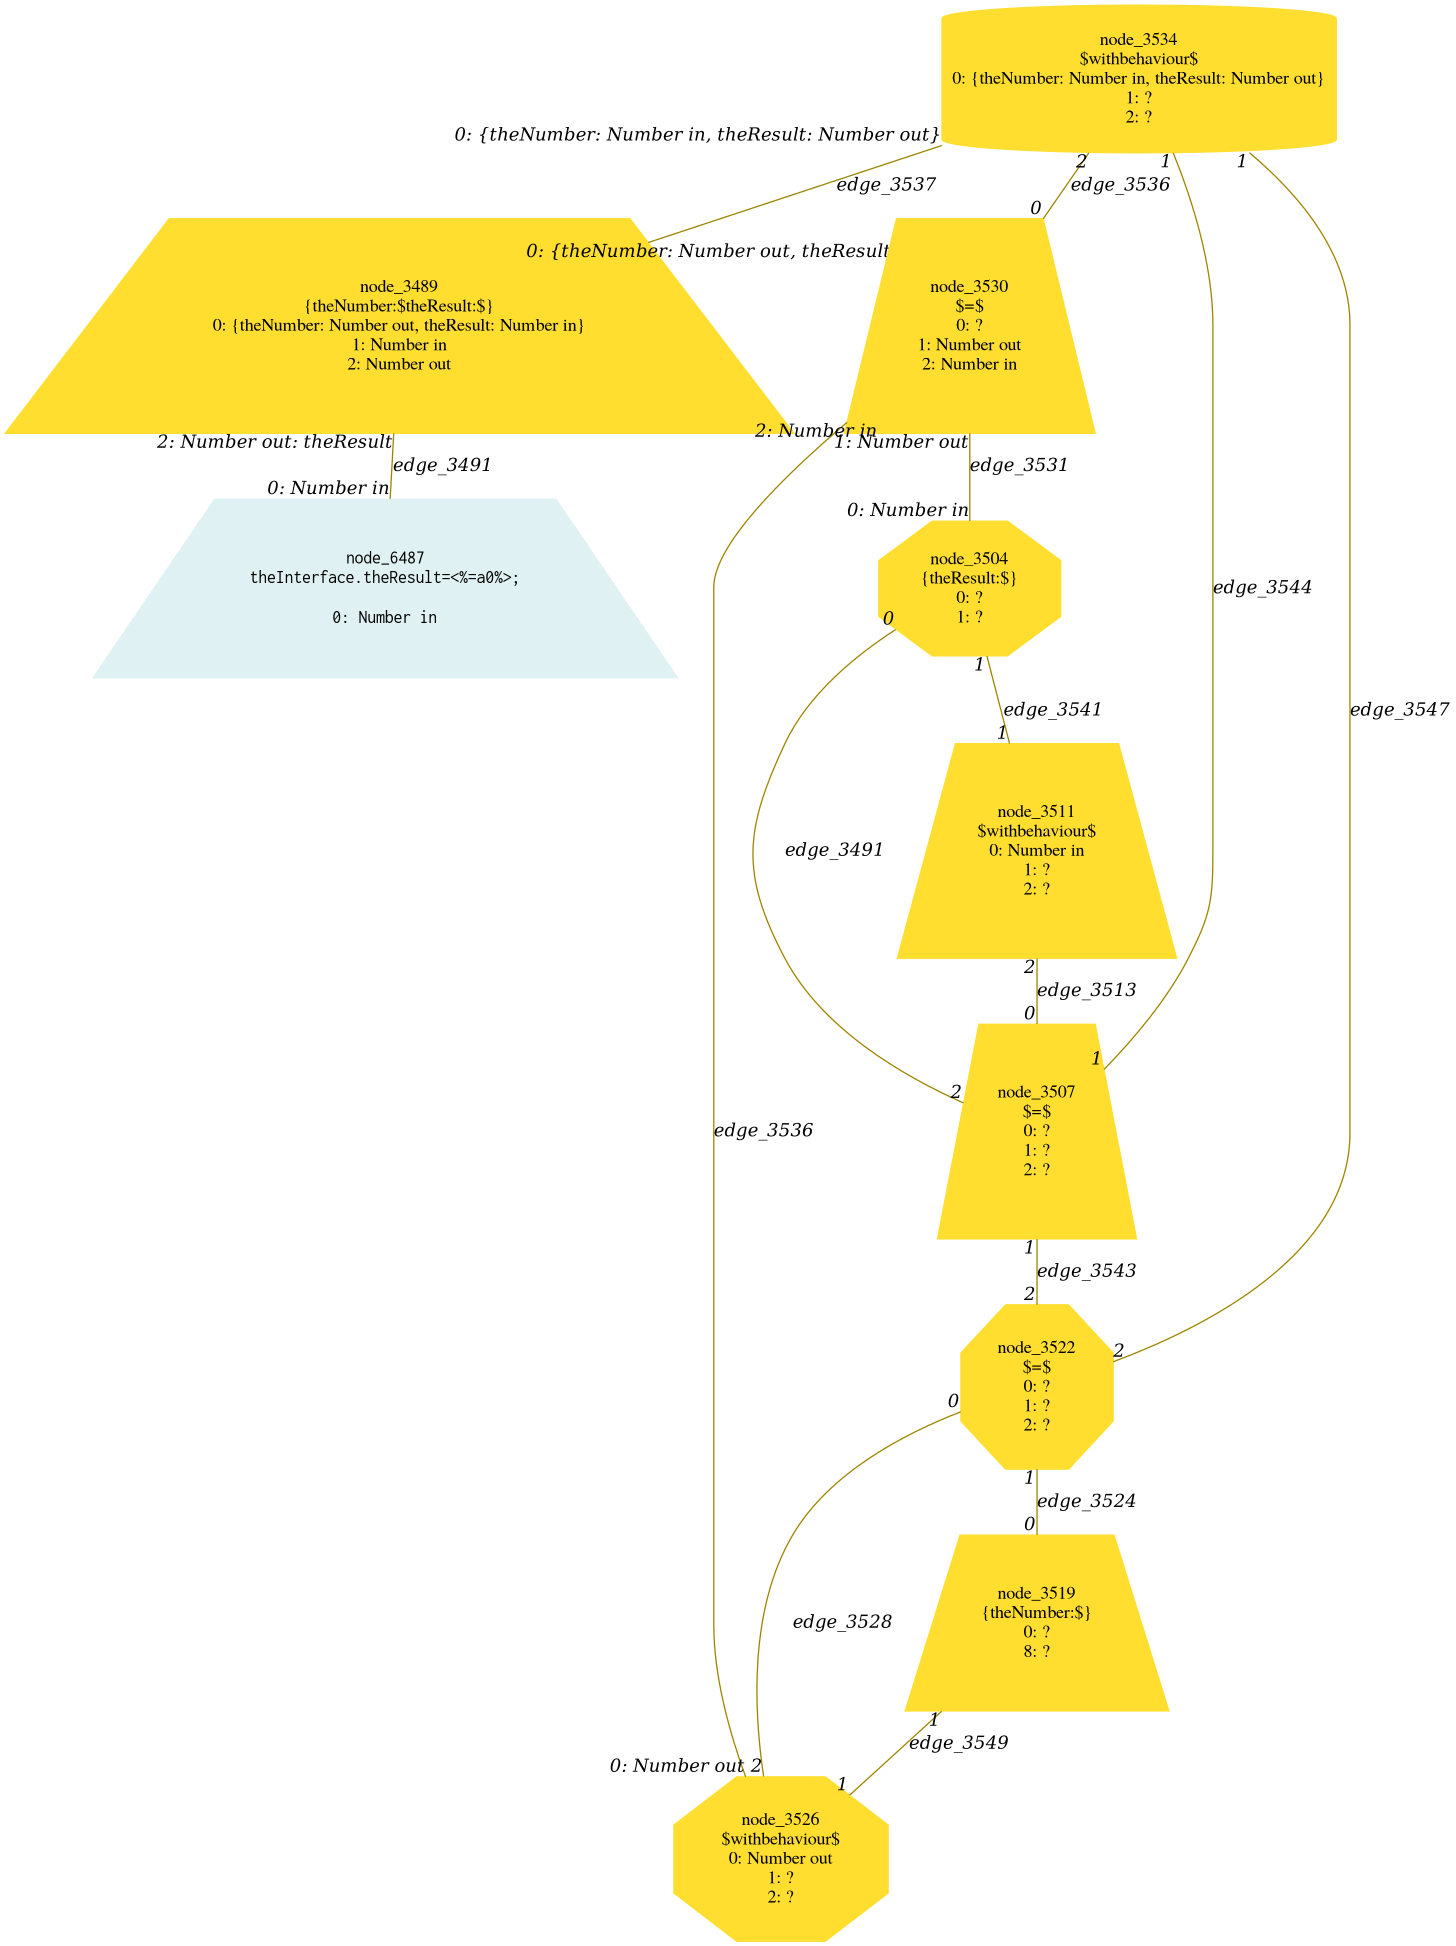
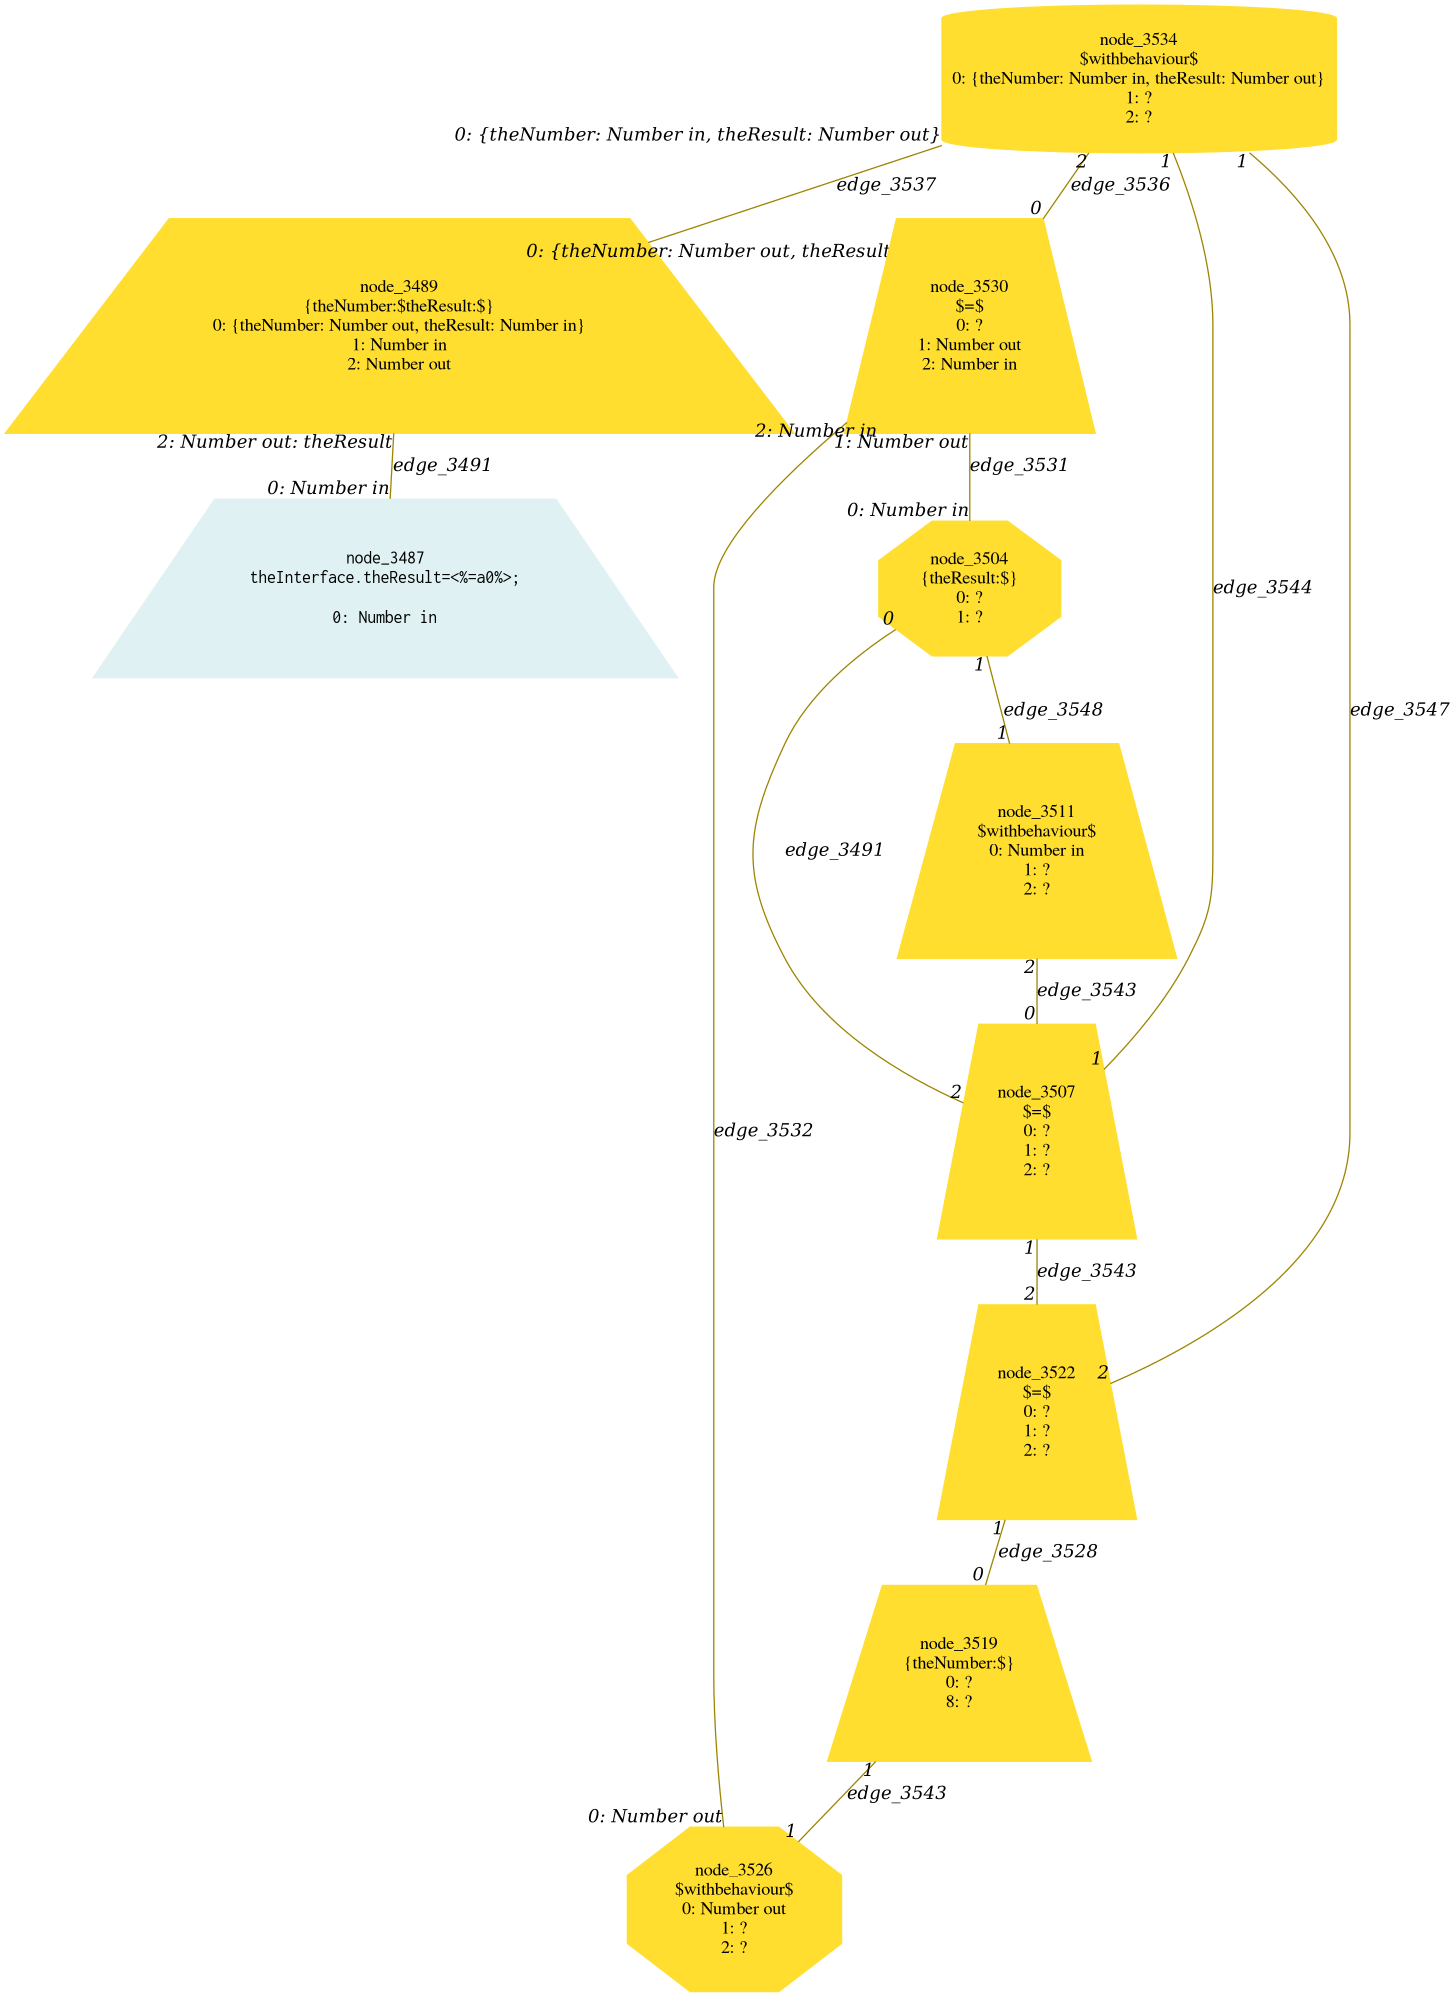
(385, 588) -> (385, 588)
(1054, 711) -> (1054, 711)
(1087, 991) -> (1087, 991)
(764, 1132) -> (764, 1132)
(1037, 1387) -> (1037, 1412)
(1087, 1502) -> (1049, 1553)
(785, 1551) -> none
(959, 1744) -> (897, 1794)
